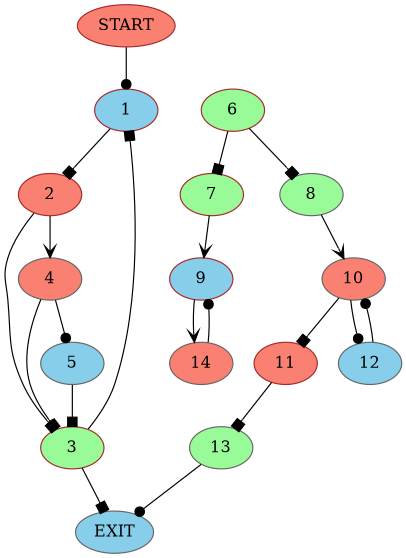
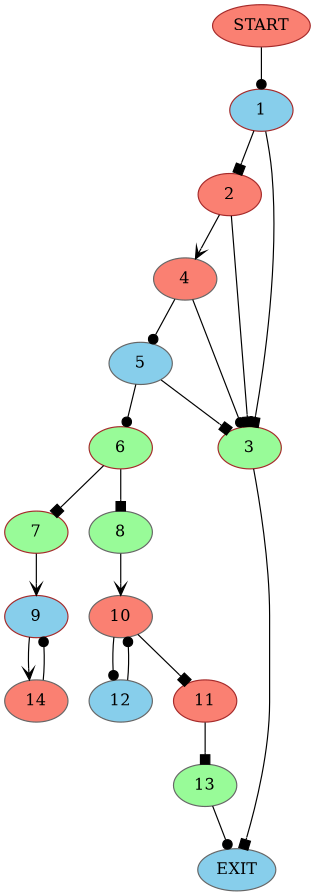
(133, 291) -> (272, 273)
(27, 361) -> (216, 359)
none -> (132, 401)
